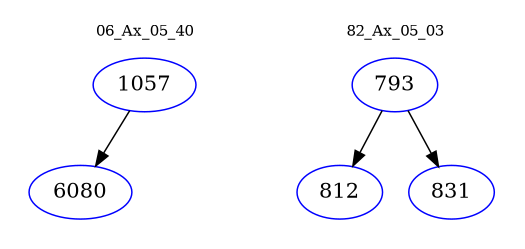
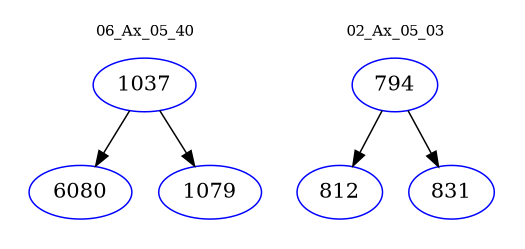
(396, 32) -> (396, 32)
(145, 85) -> (145, 85)
(395, 85) -> (395, 85)
none -> (210, 192)
